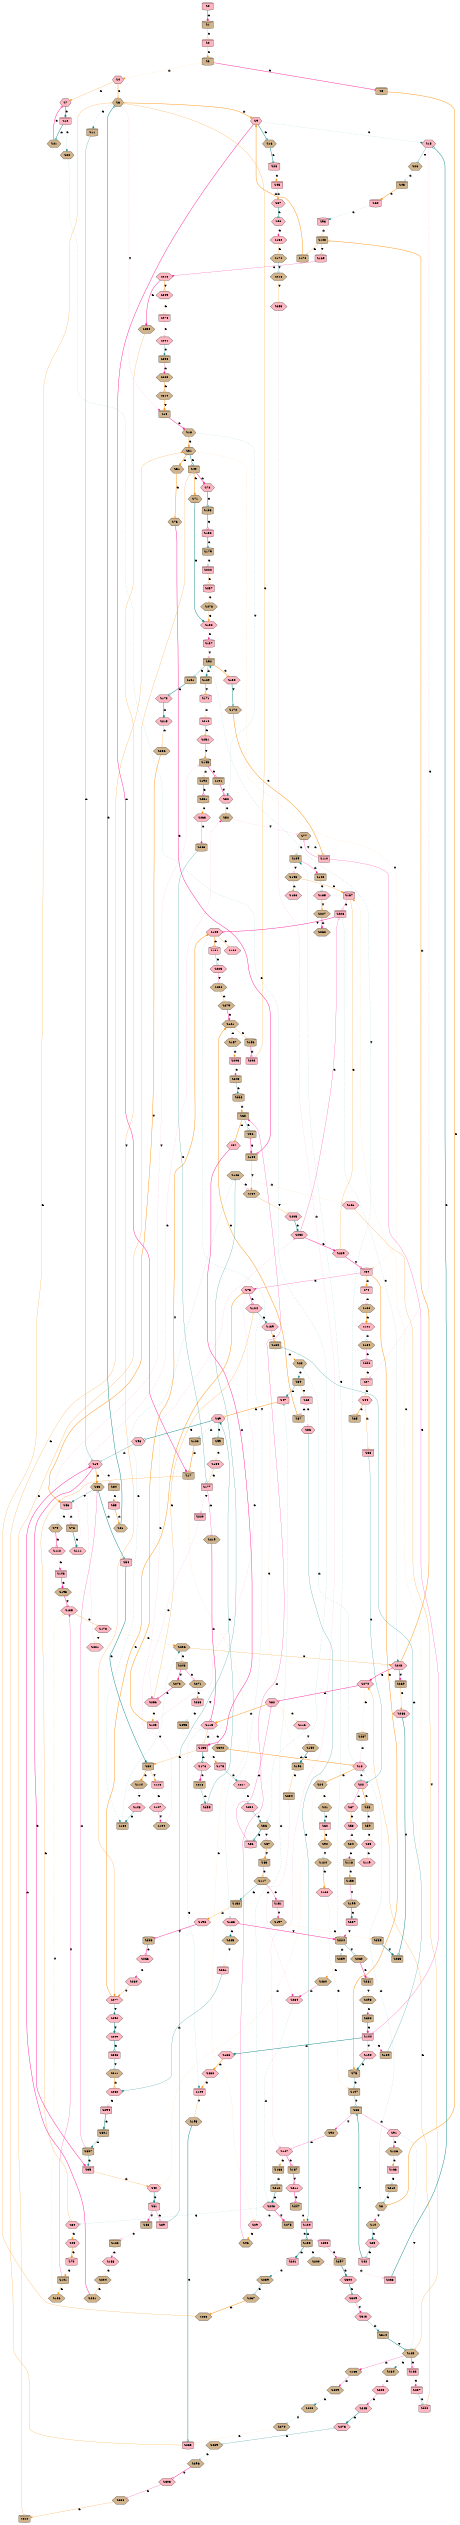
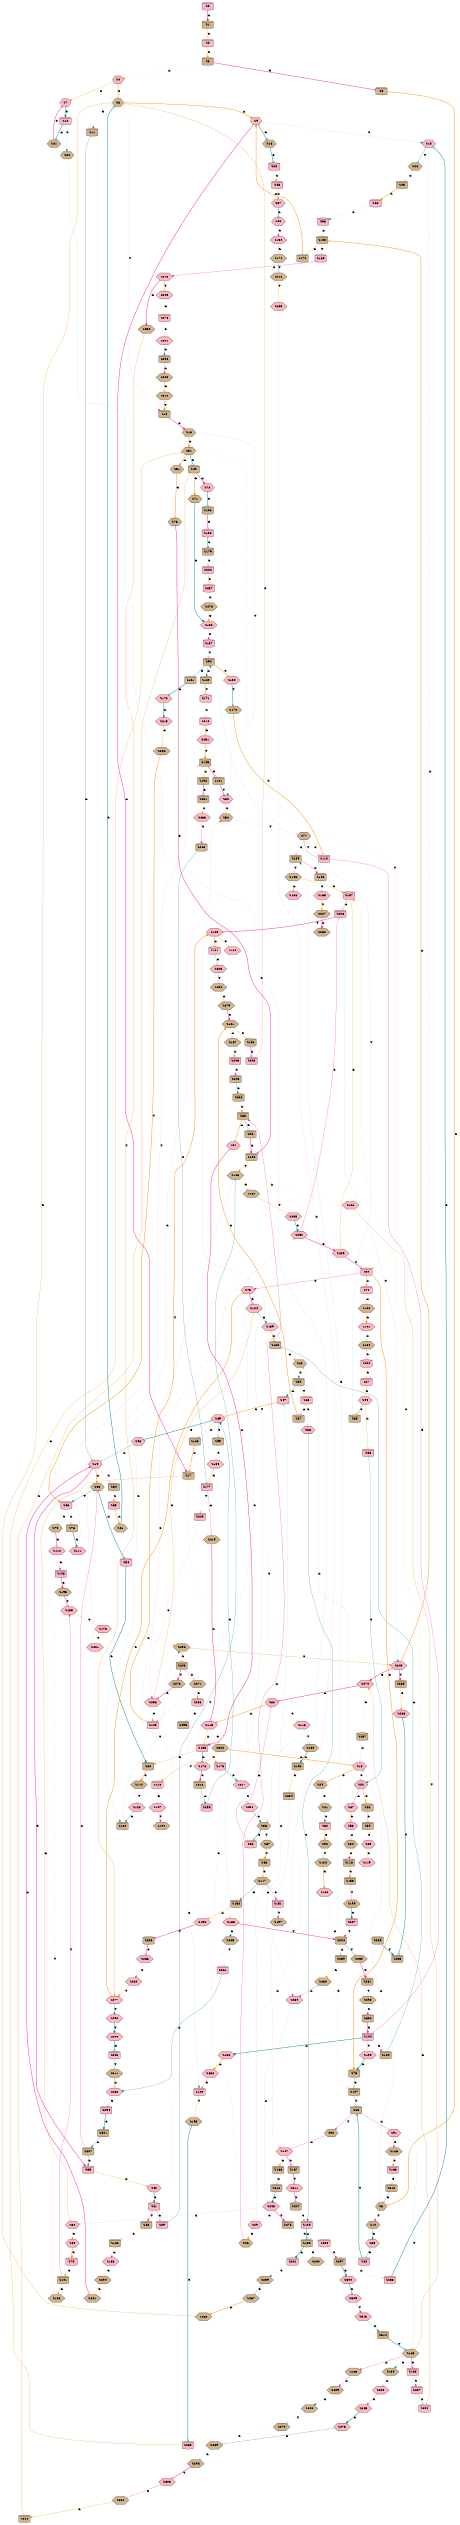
(251, 1174) -> (244, 1165)
(152, 1774) -> (190, 1762)
